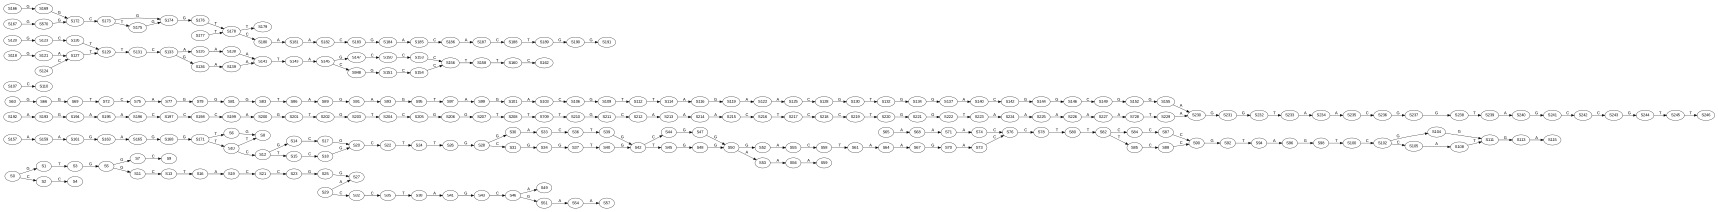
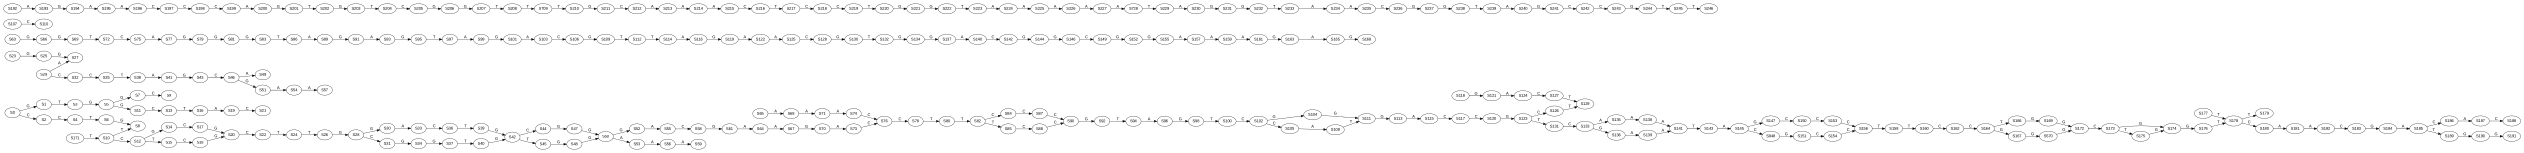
(527, 42) -> (2433, 132)
(121, 52) -> (1537, 122)
(58, 56) -> (1506, 96)
(1180, 108) -> (1179, 39)
none -> (1460, 119)
none -> (1986, 129)
(215, 136) -> (89, 120)
(183, 139) -> none
(840, 145) -> (714, 127)
(277, 174) -> none
